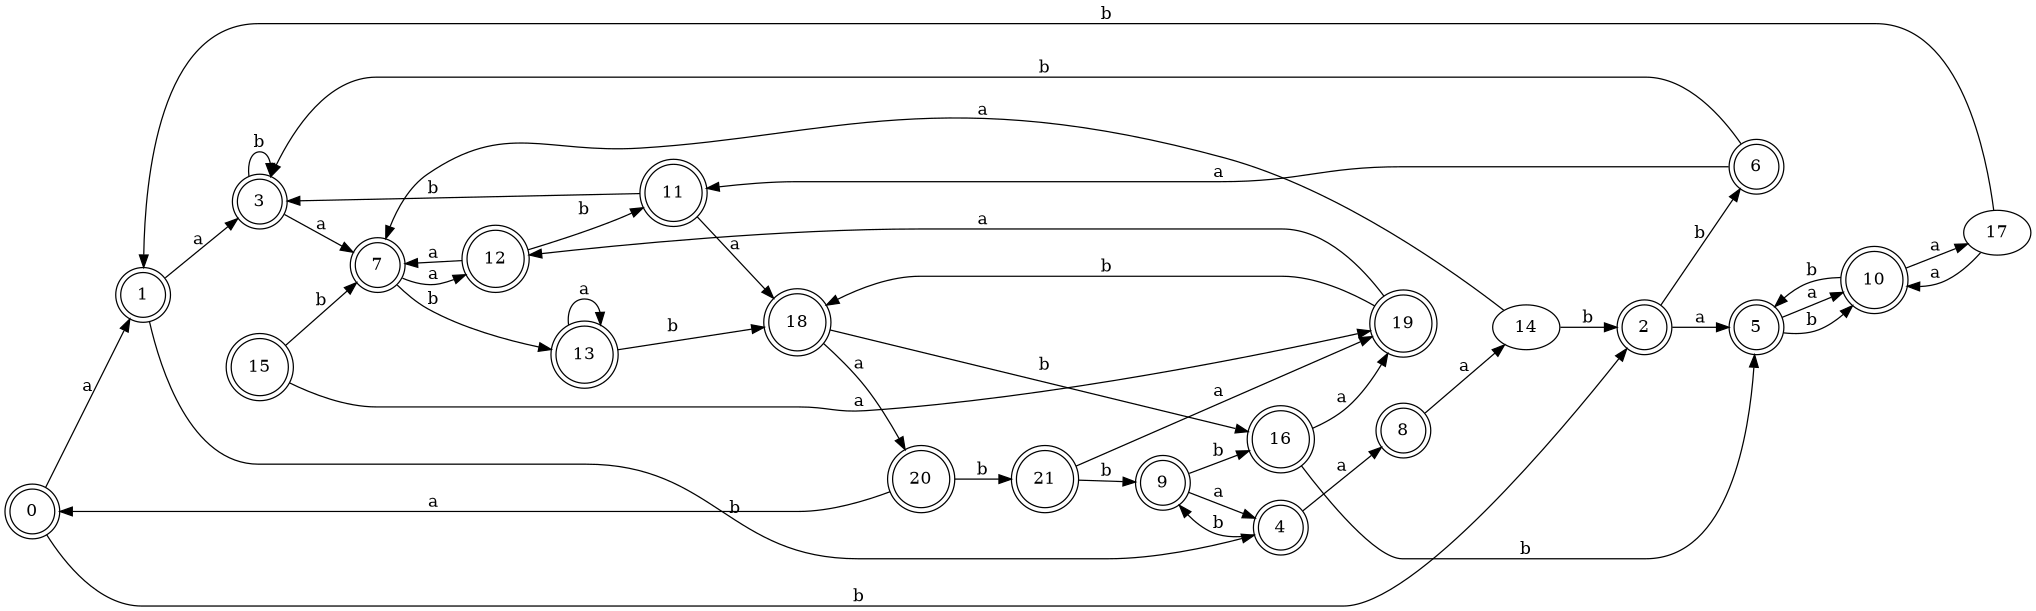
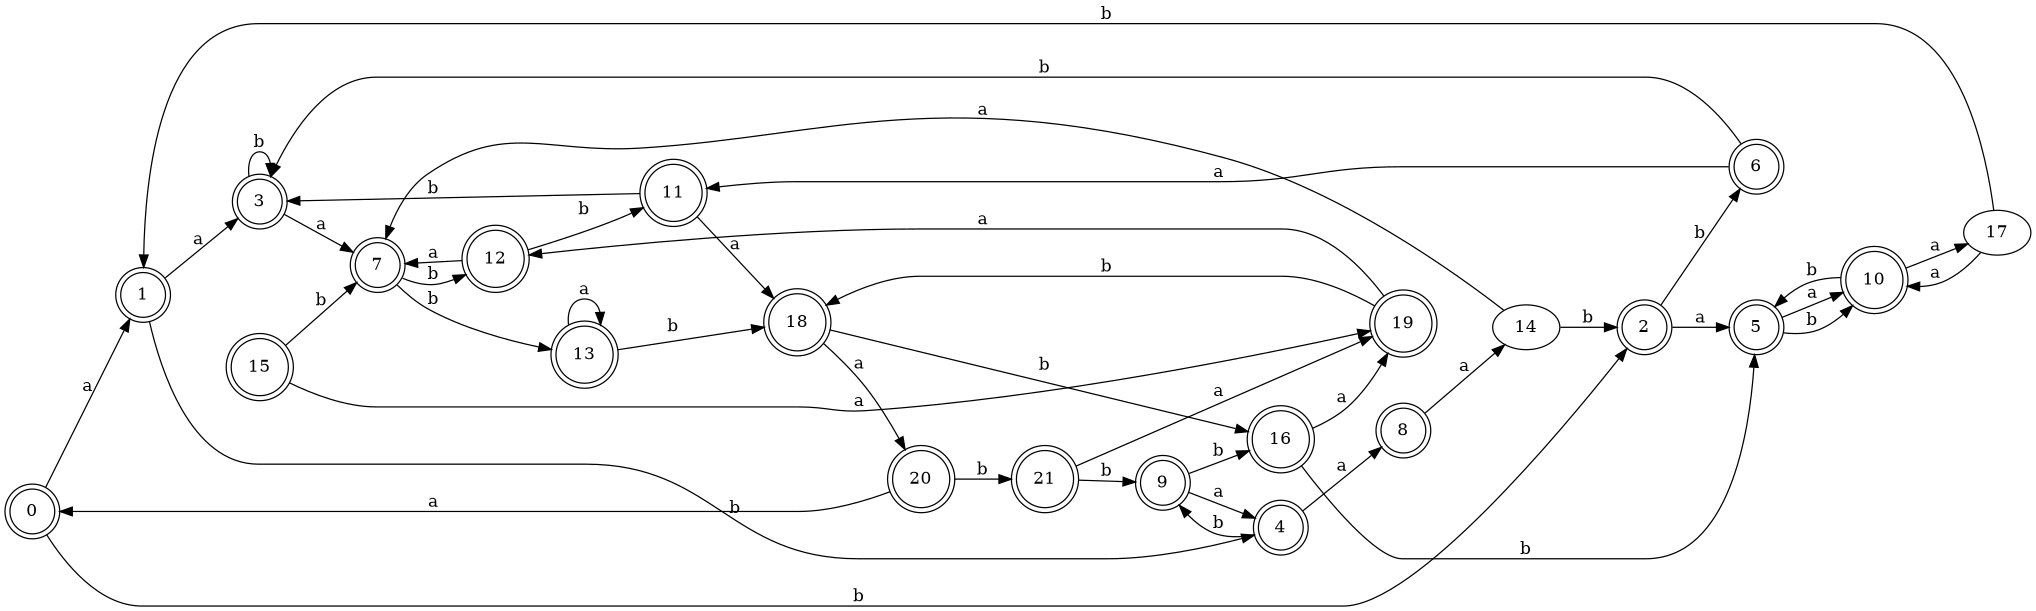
(434, 274) -> (434, 274)
